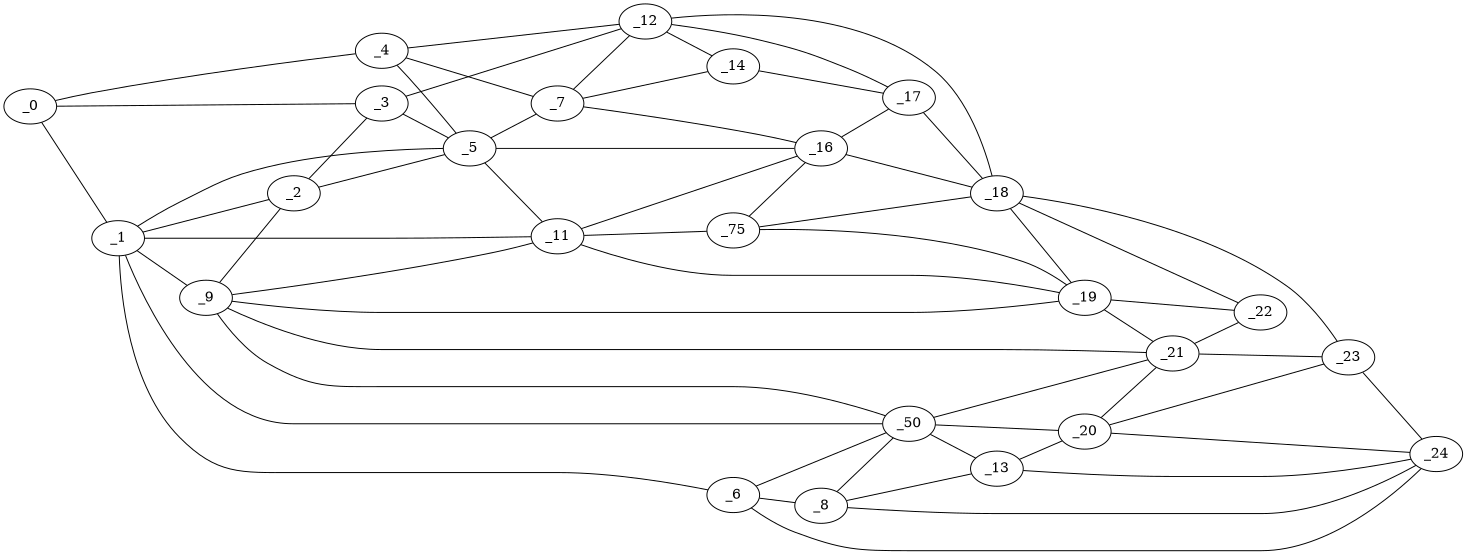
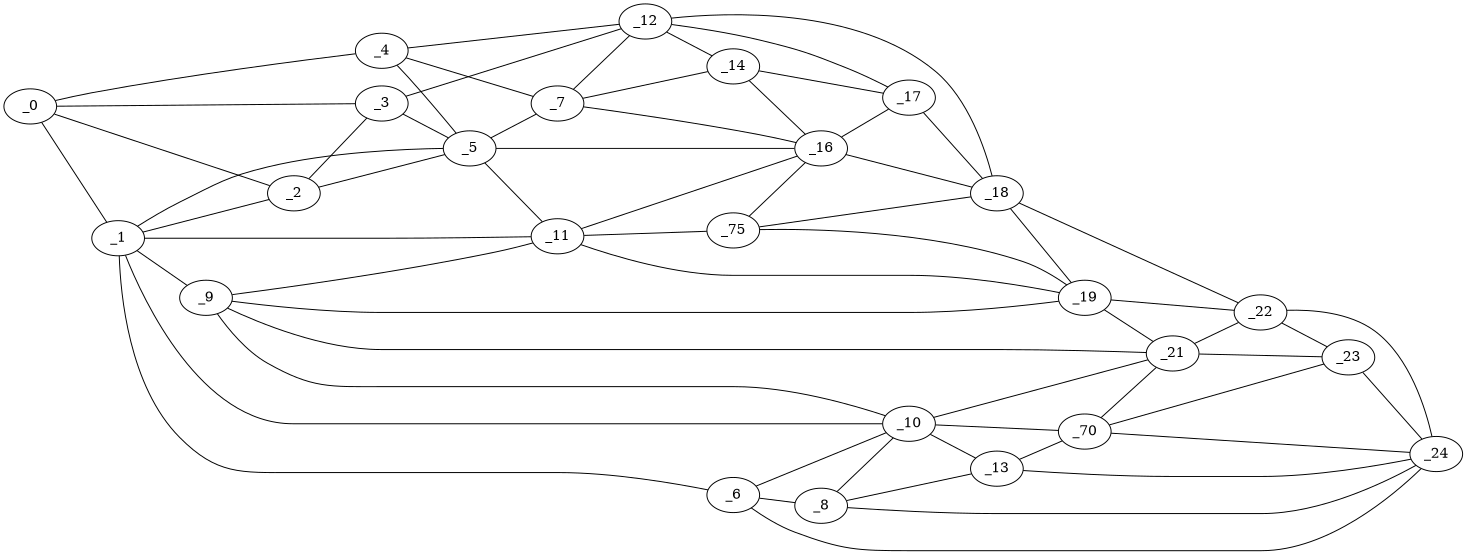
none -> (777, 107)
(1195, 239) -> (1305, 335)
(250, 245) -> (162, 150)
none -> (1386, 341)
(909, 424) -> (909, 424)
(1085, 432) -> (1085, 432)
